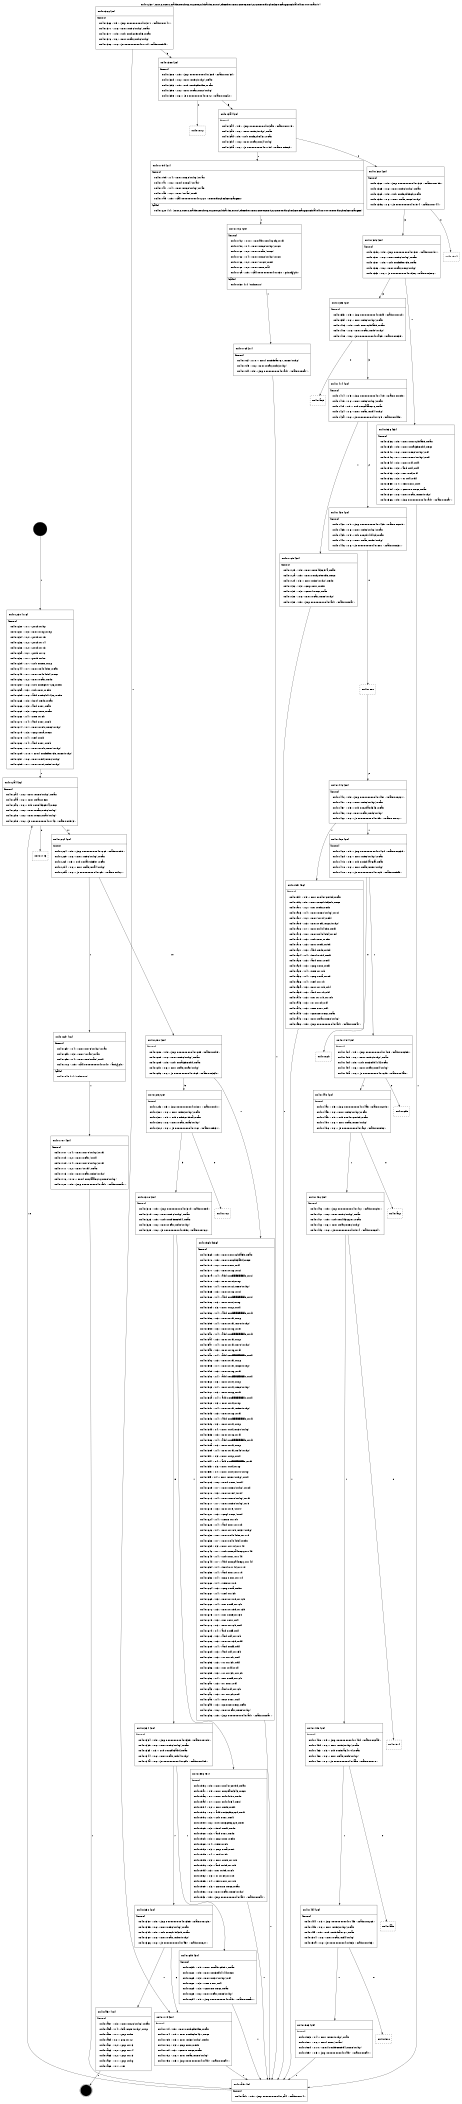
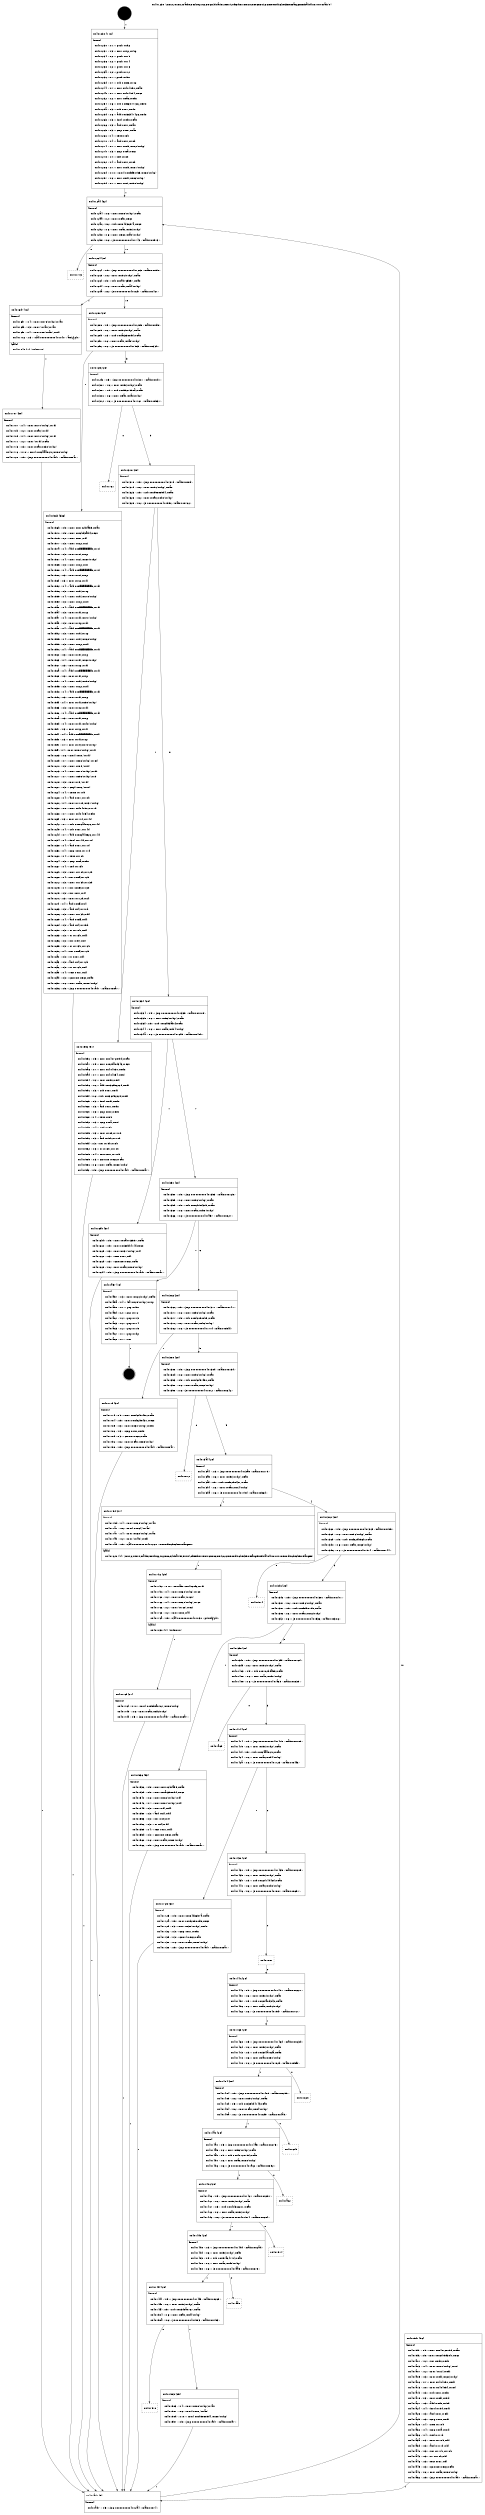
(322, 849) -> none
(171, 1980) -> (199, 1255)
